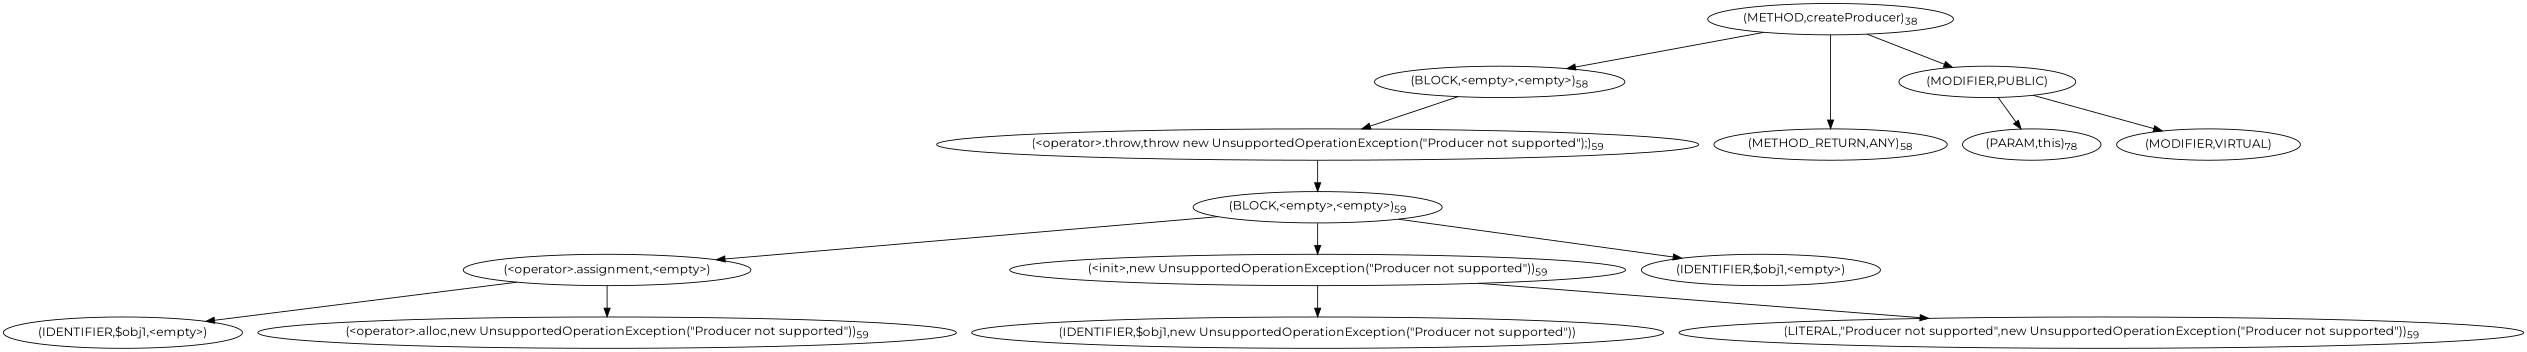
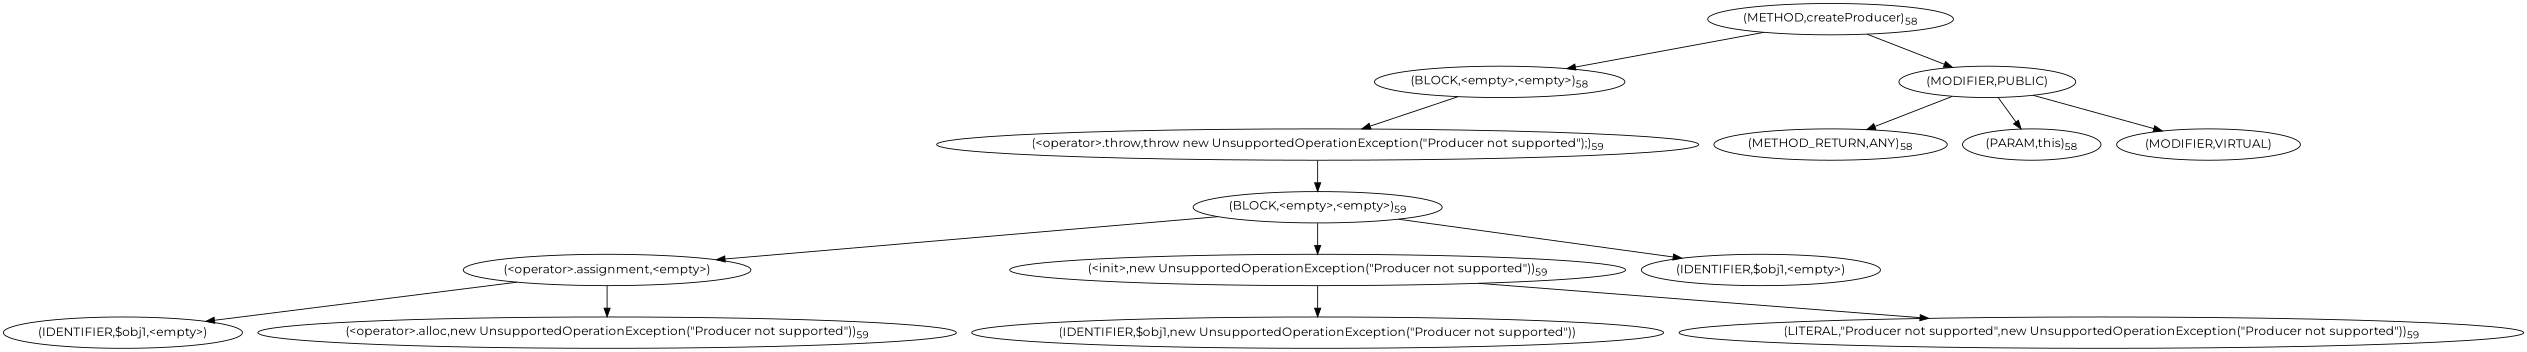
(1912, 18) -> (1912, 18)
(1831, 77) -> (1914, 111)
(2071, 143) -> (2071, 143)
